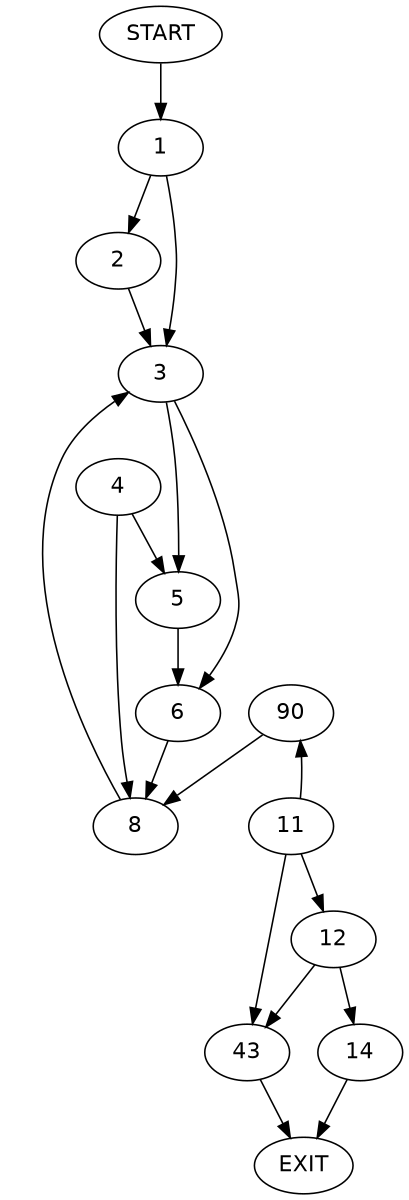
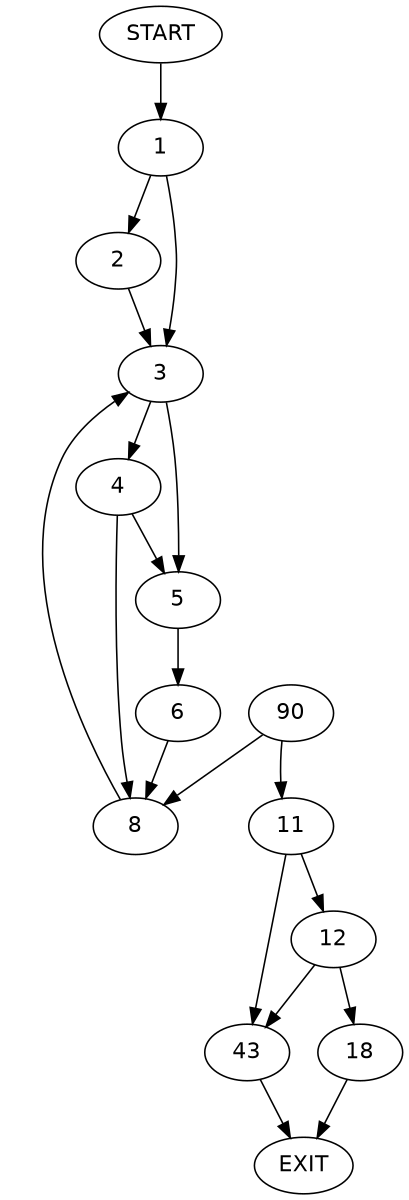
(227, 537) -> (143, 423)
(302, 777) -> (281, 762)
(360, 1052) -> (360, 1052)
